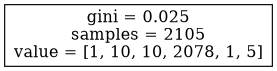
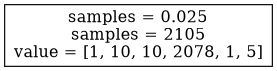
(139, 35) -> (139, 35)
